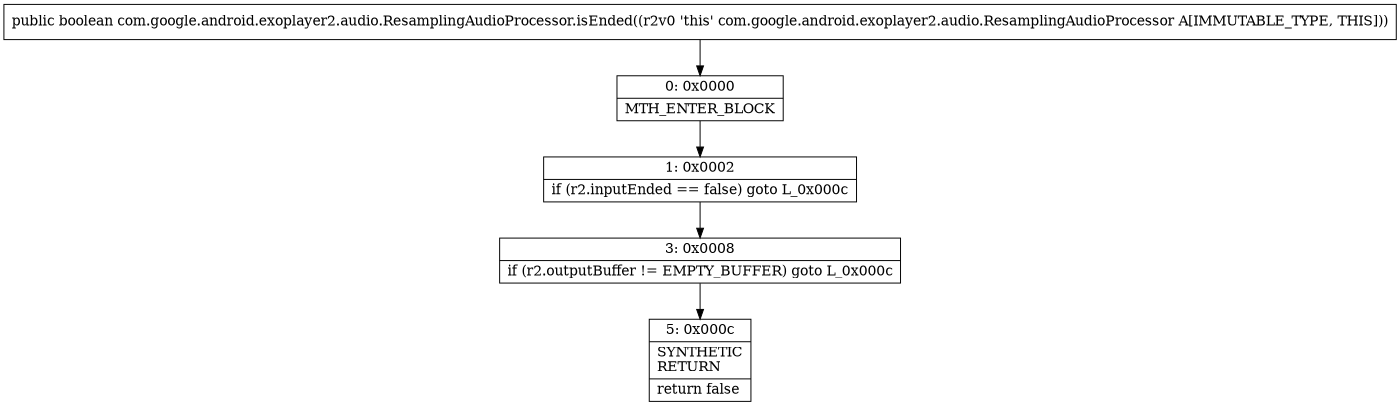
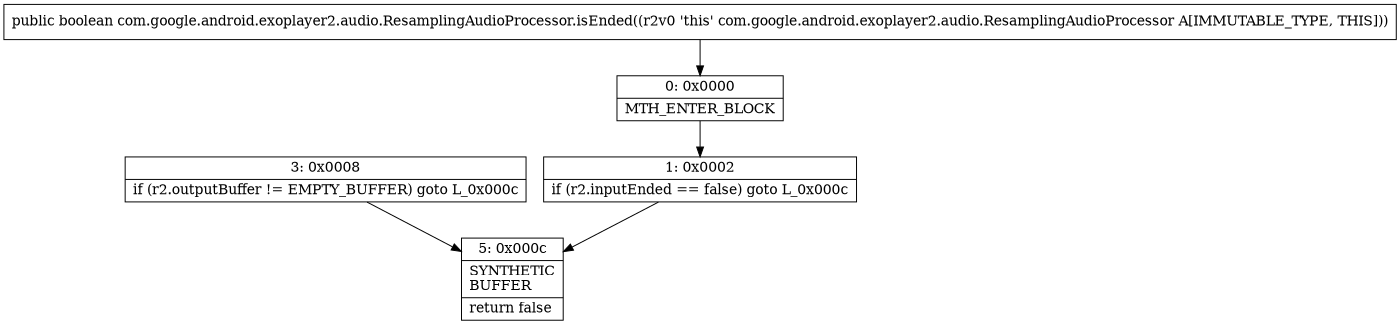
(700, 215) -> (615, 225)
(689, 367) -> (501, 286)
